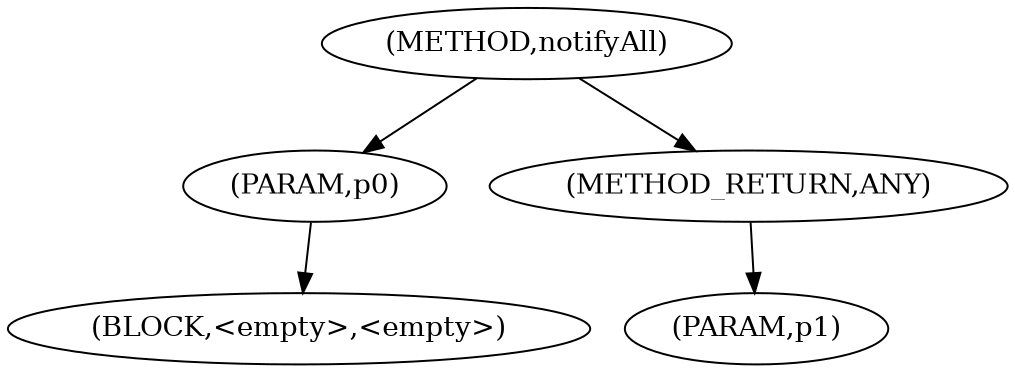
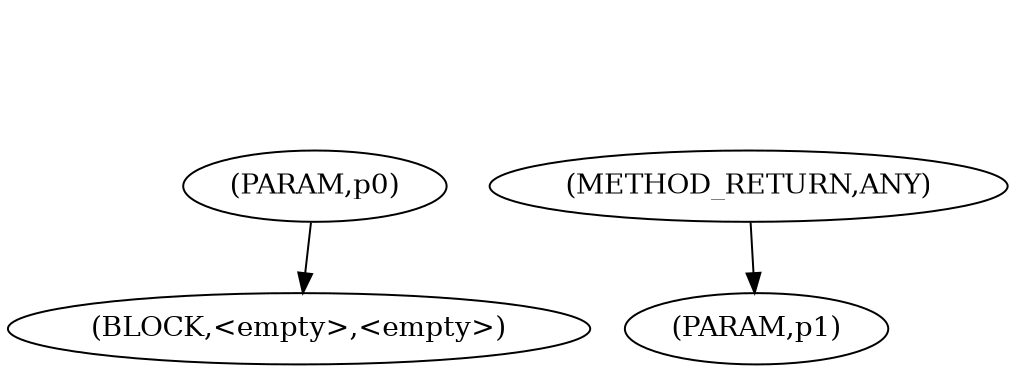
(527, 44) -> none
